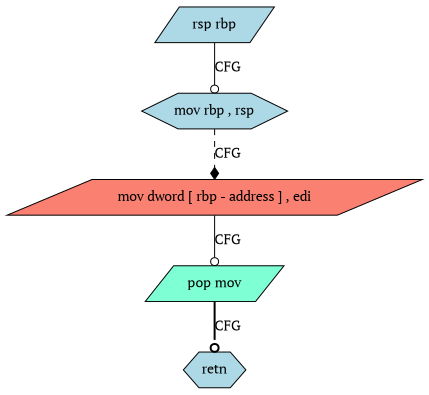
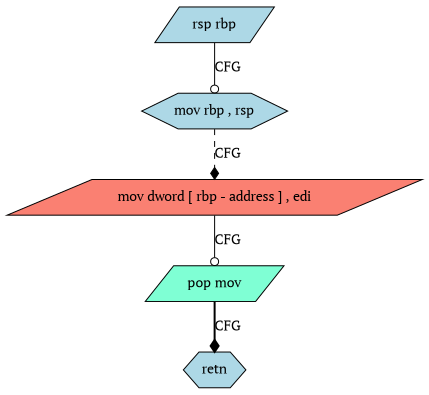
(215, 321) -> (215, 321)
